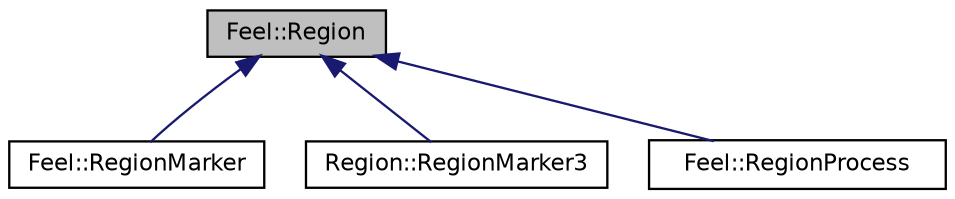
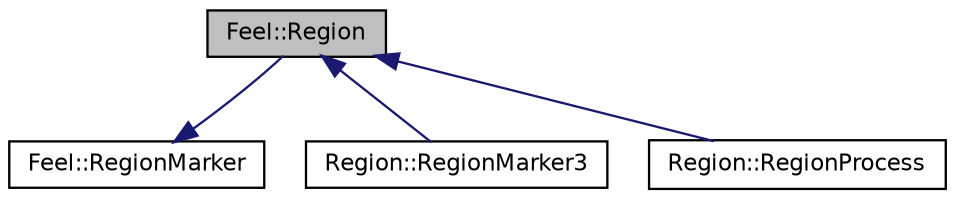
(195, 104) -> (239, 94)
(797, 165) -> (797, 165)
